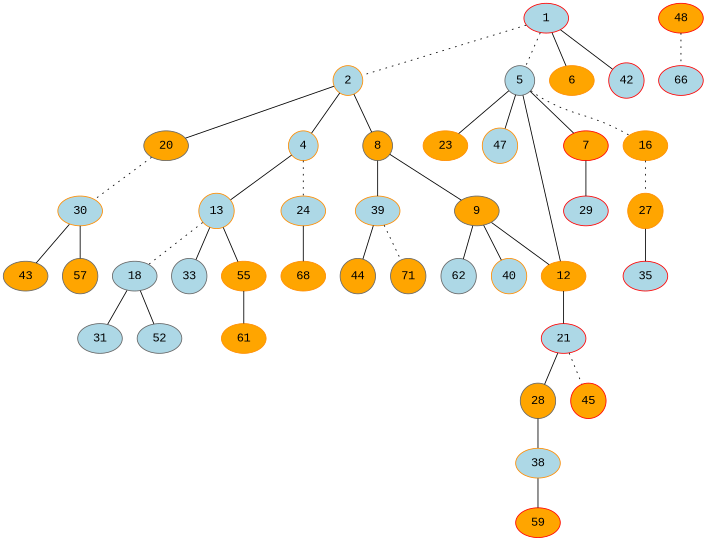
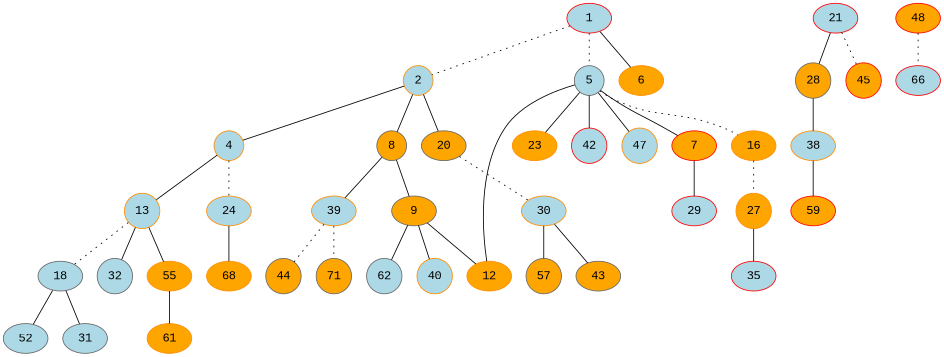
(587, 50) -> (589, 112)
(368, 242) -> (309, 243)
(189, 276) -> (115, 276)
(564, 307) -> none
